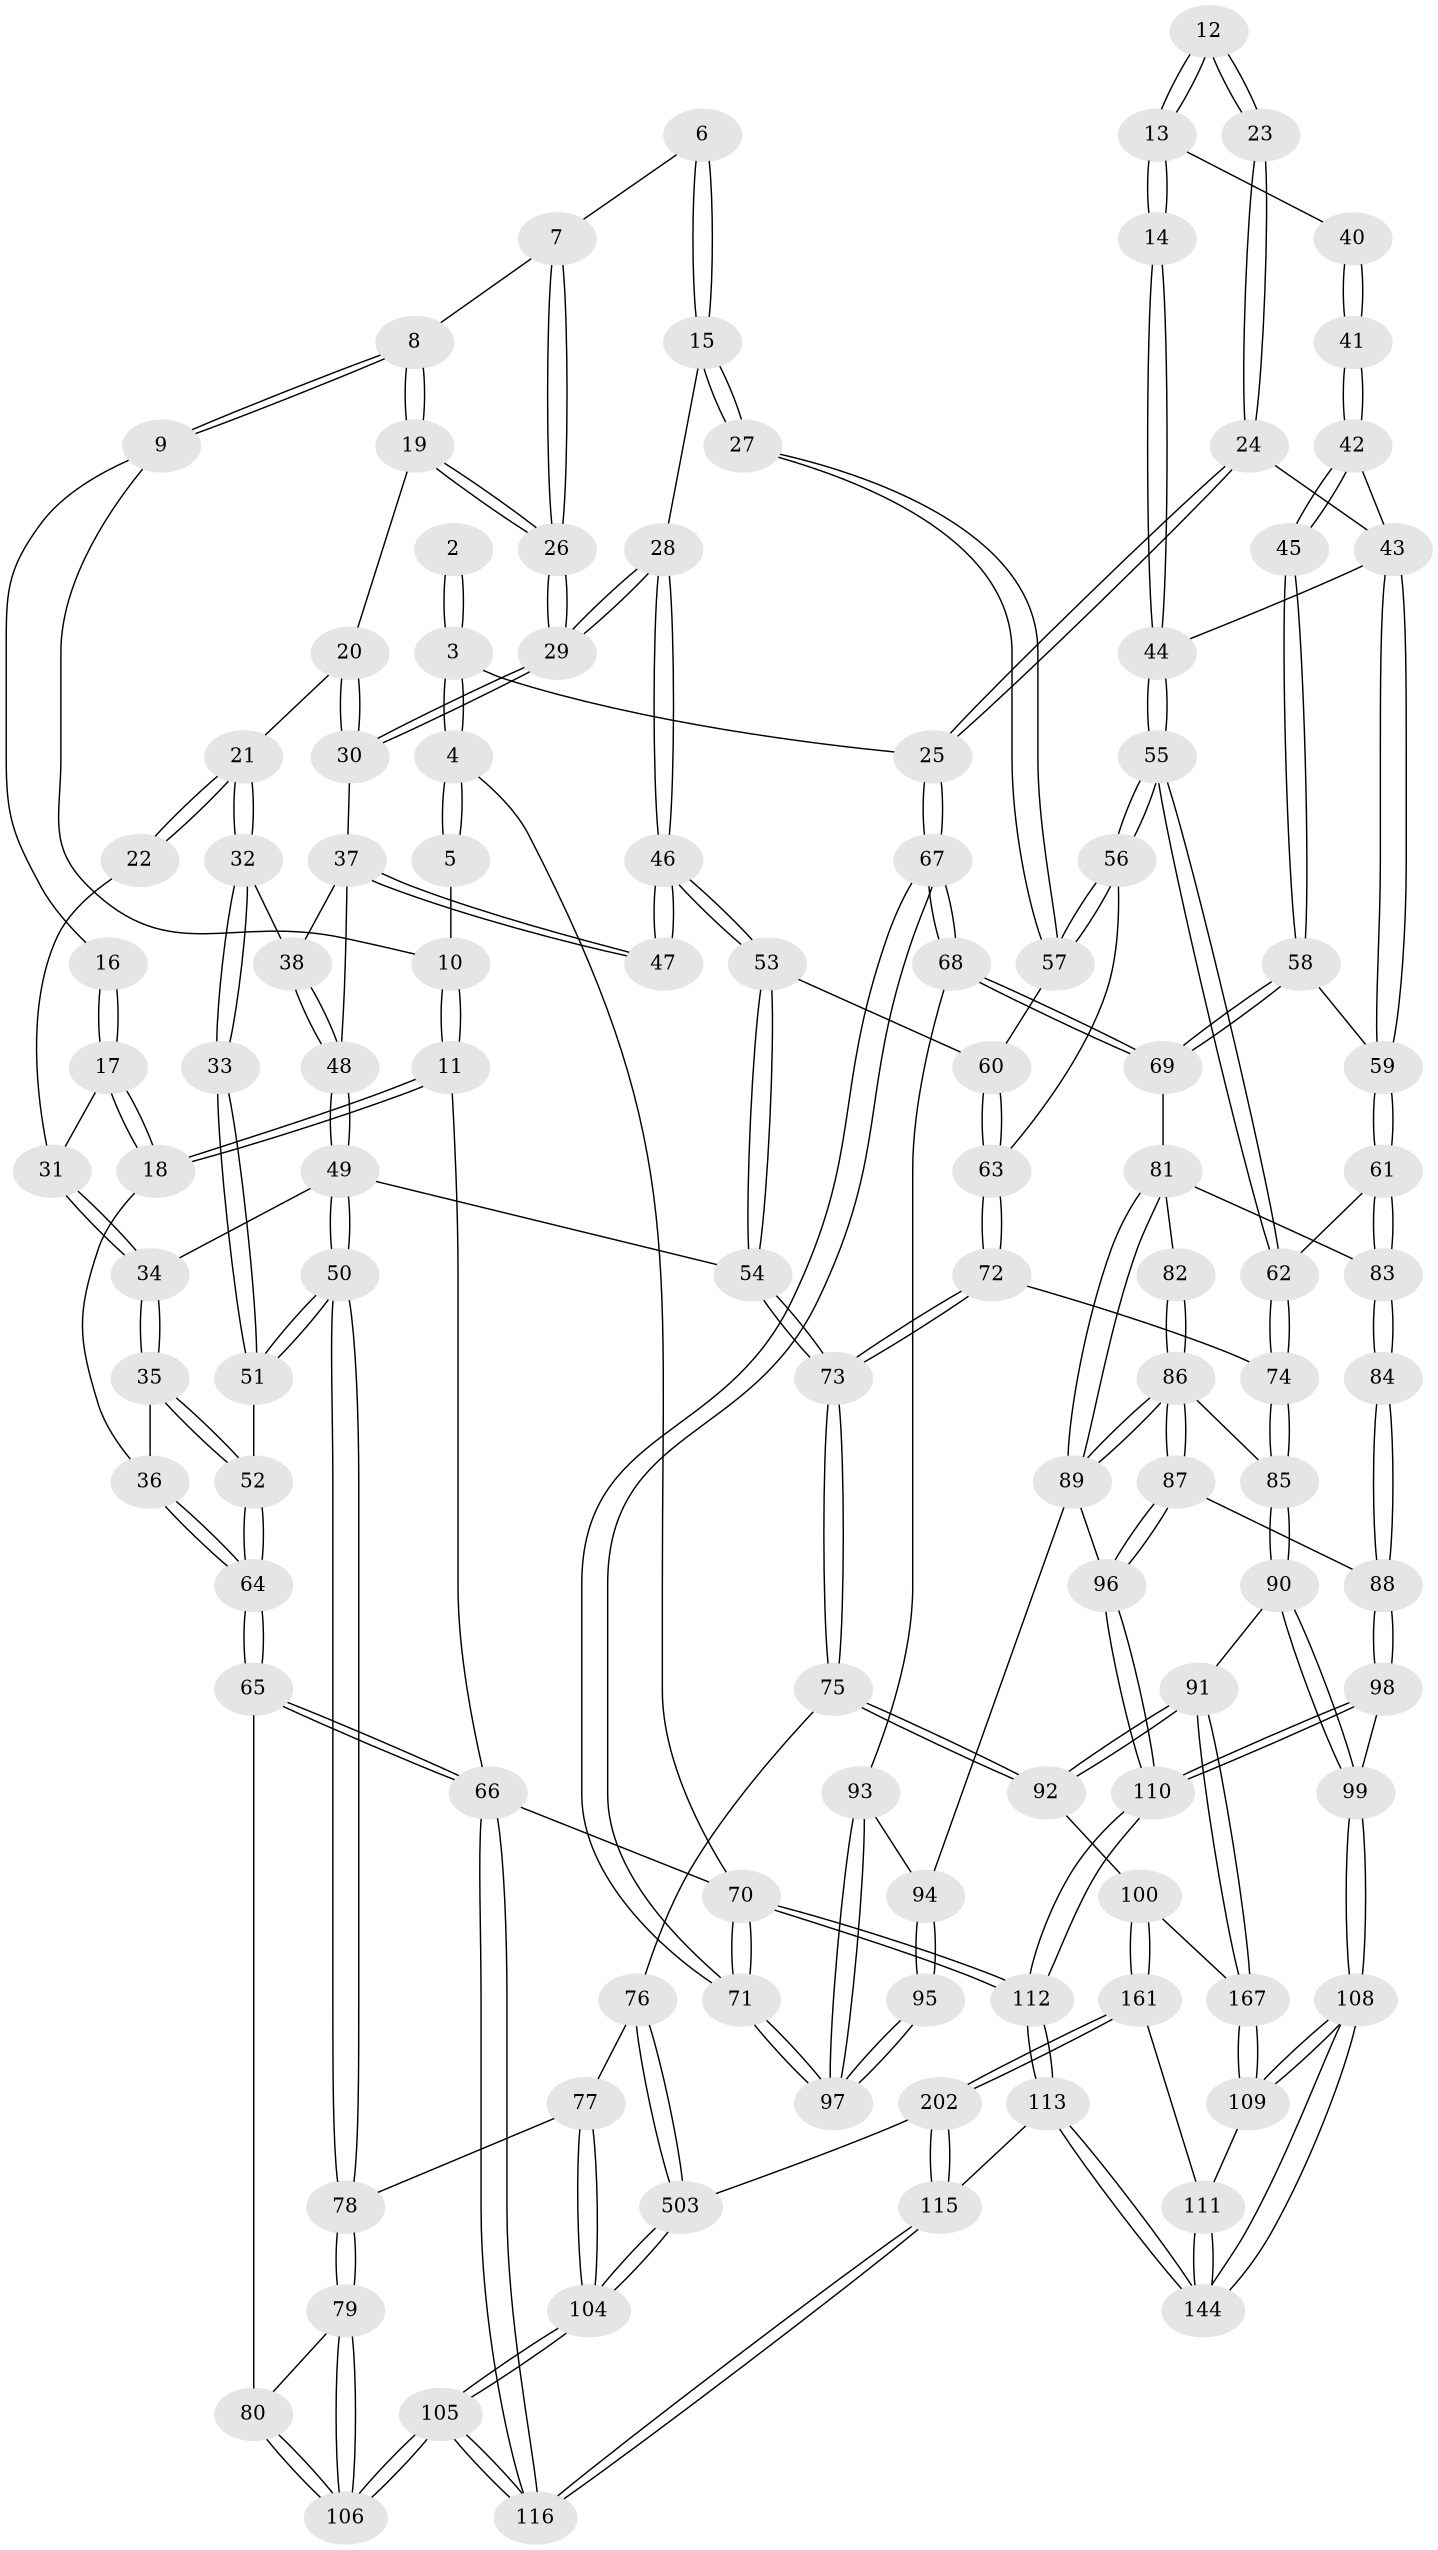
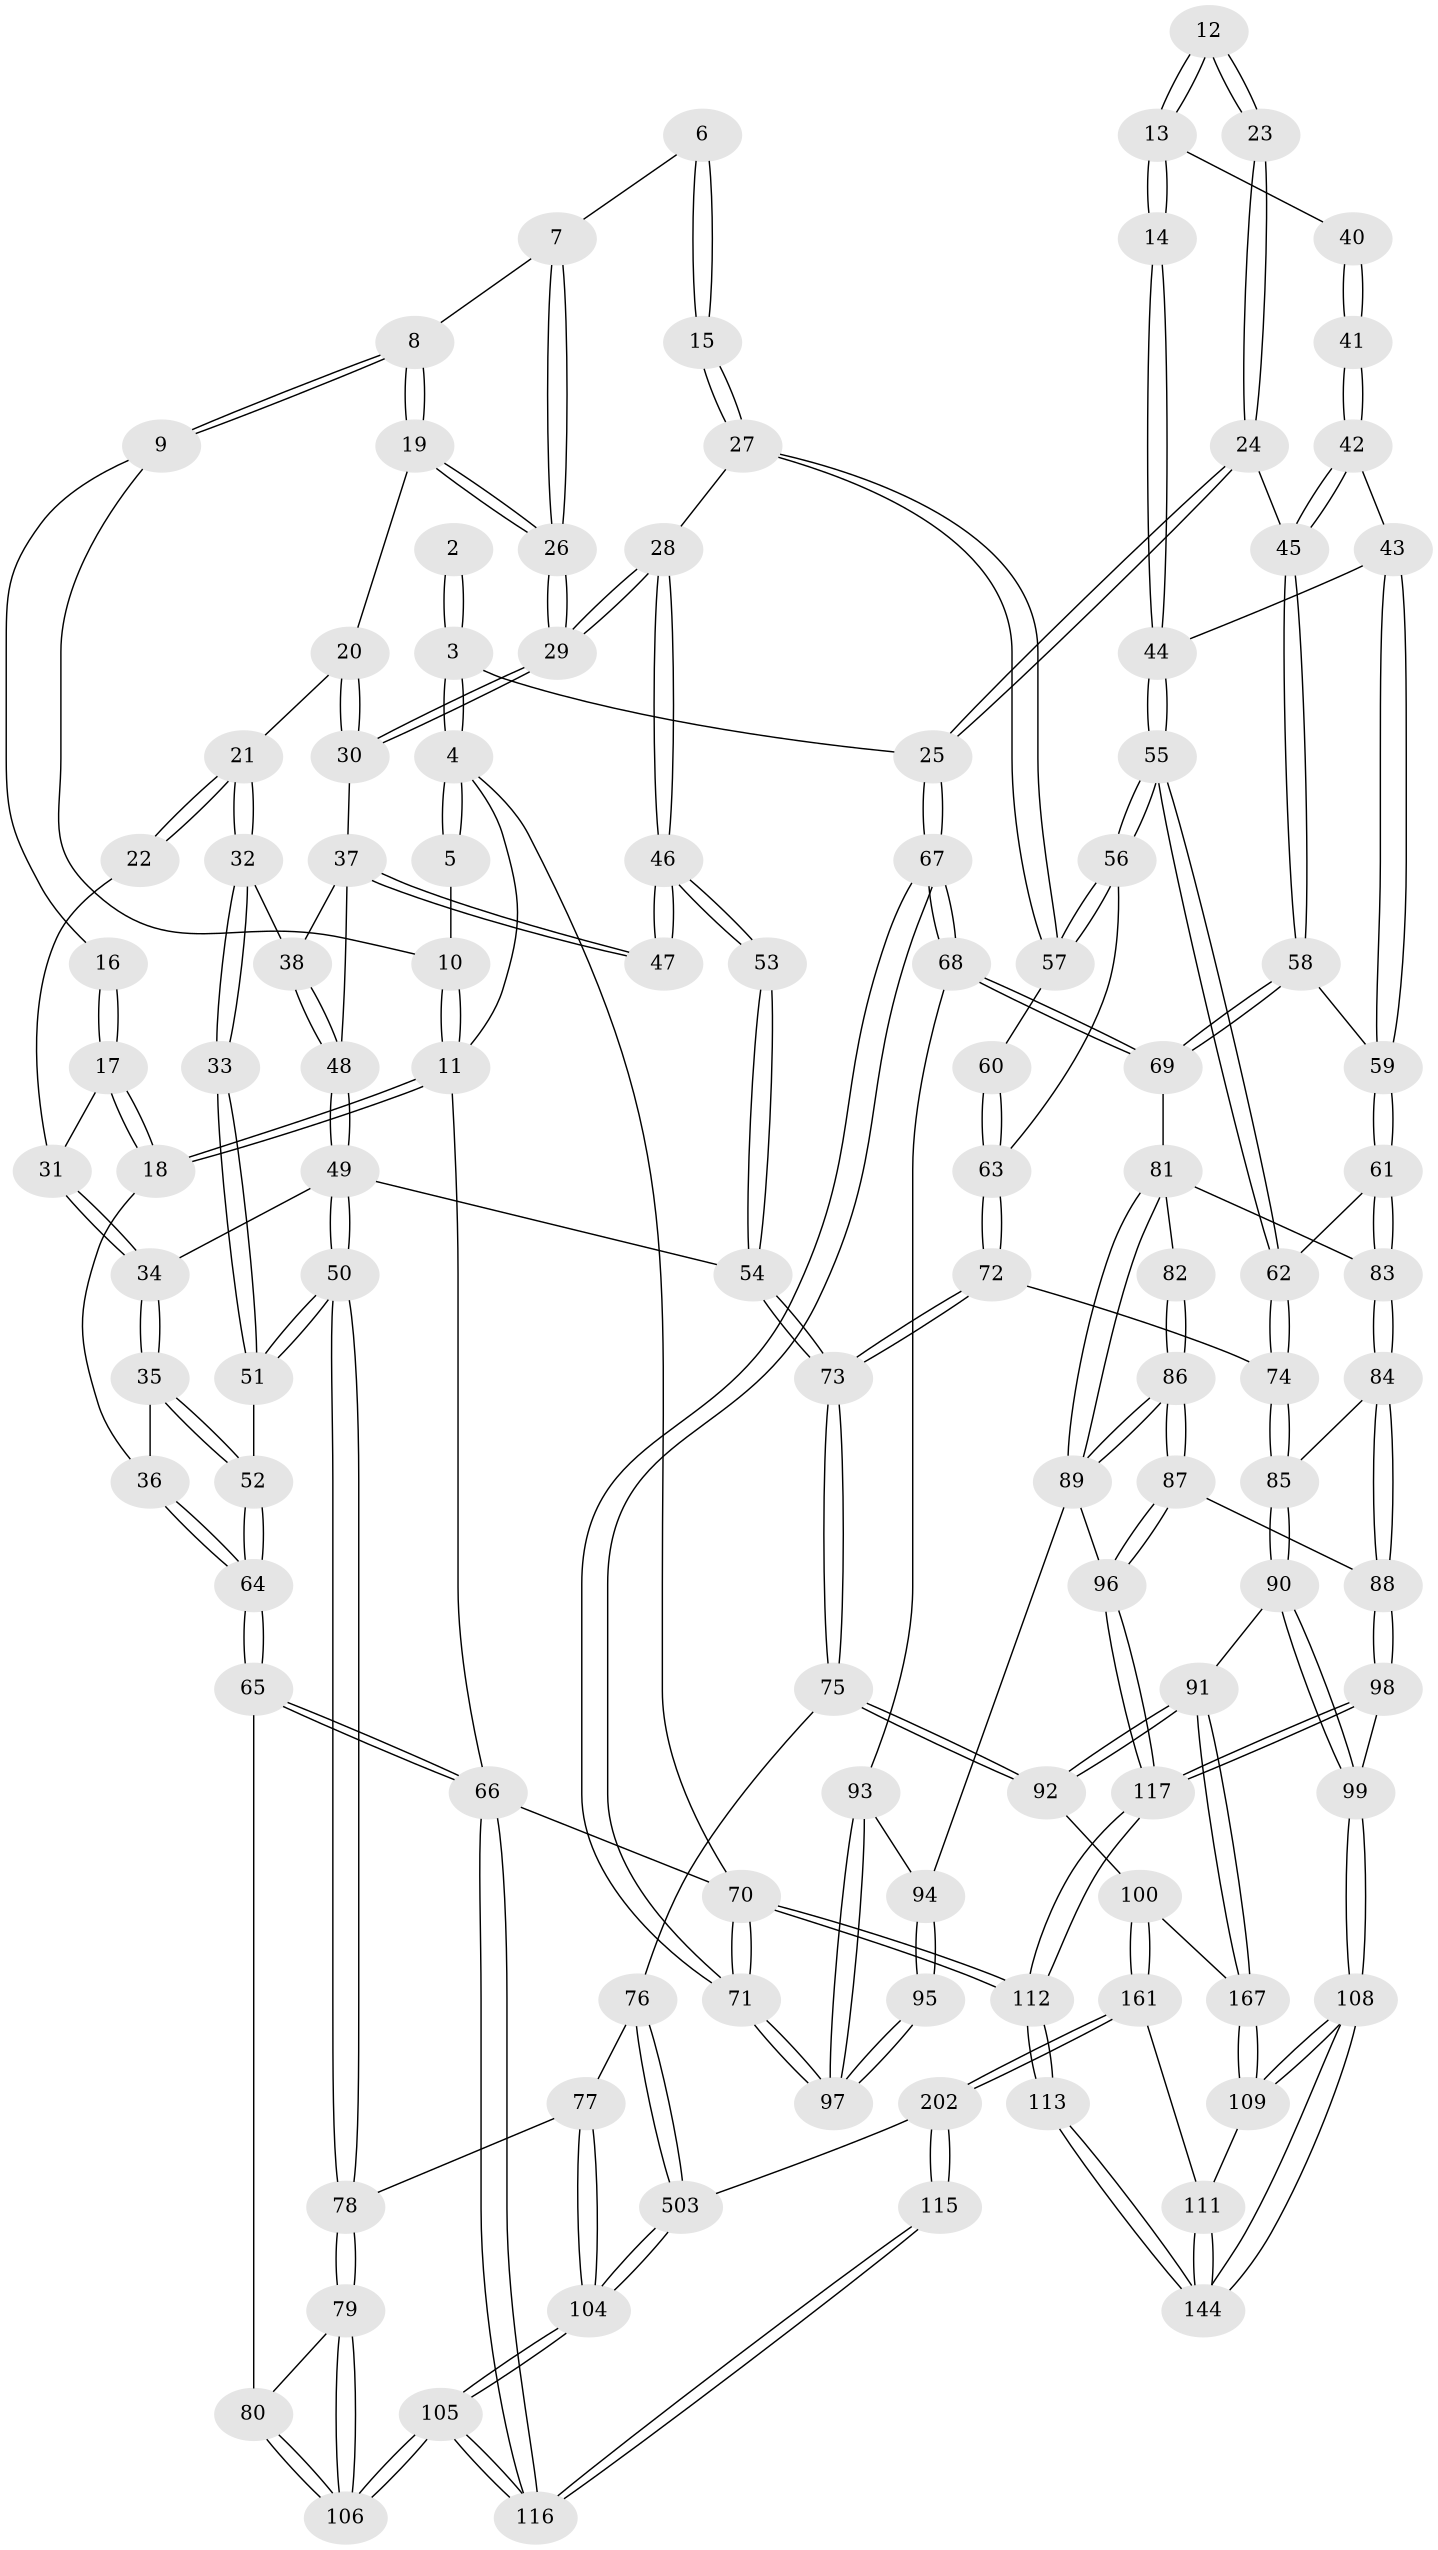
(683, 446) -> (703, 498)
(1307, 488) -> (1270, 498)
none -> (517, 906)
(880, 1016) -> none
(1228, 1430) -> (1332, 1430)
(1153, 1793) -> (1153, 1793)
(994, 2156) -> none
